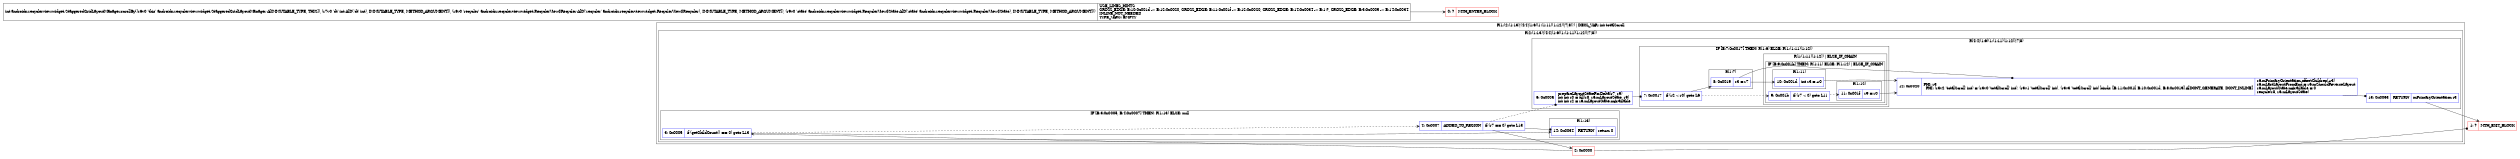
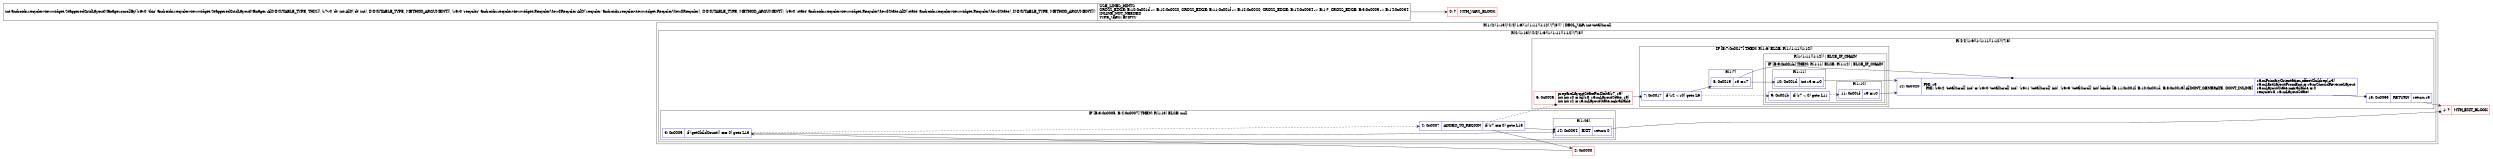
(1477, 12) -> (1477, 12)
(1583, 98) -> (1583, 98)
(2435, 98) -> (2422, 98)
(1583, 121) -> (1583, 121)
(1586, 131) -> (1586, 131)
(2030, 150) -> (2025, 122)
